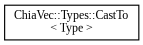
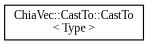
(72, 23) -> (74, 23)
